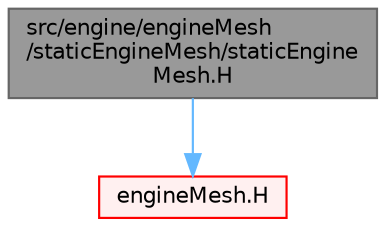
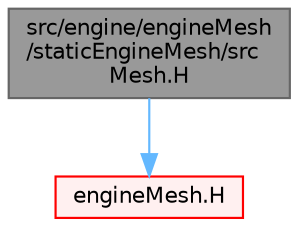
(193, 53) -> (149, 53)
